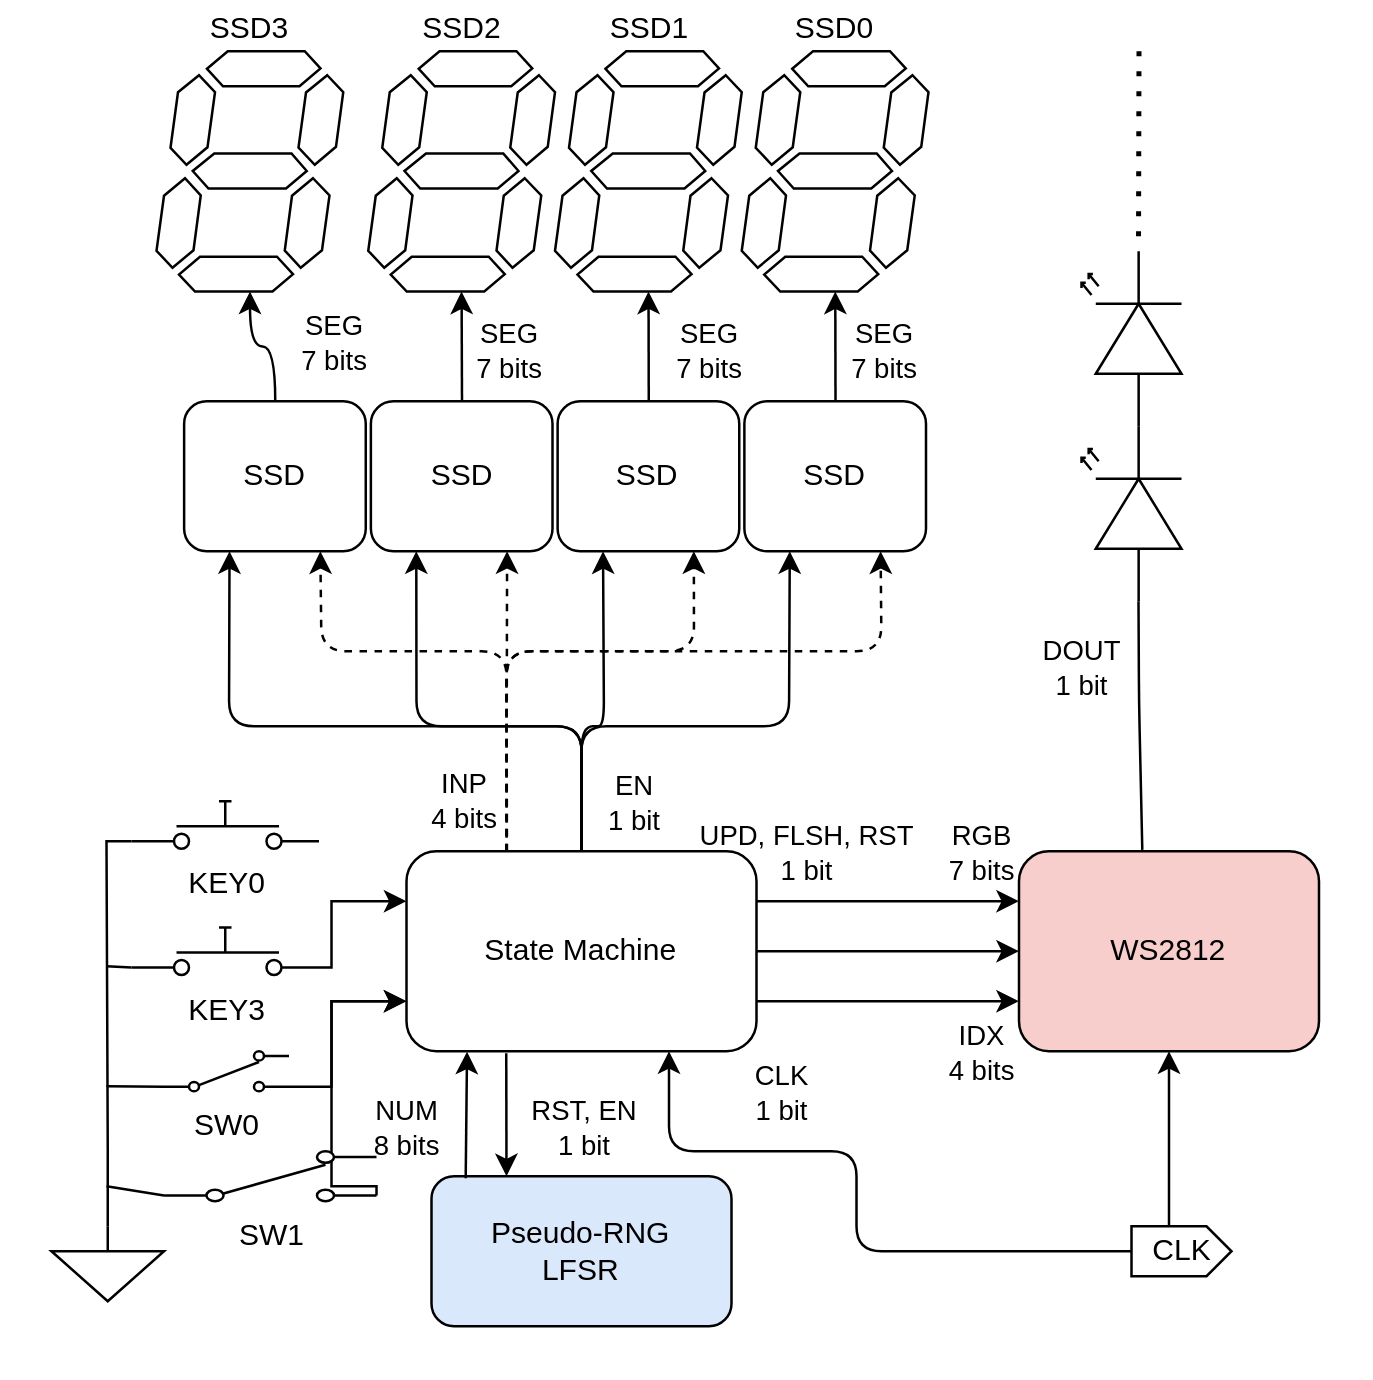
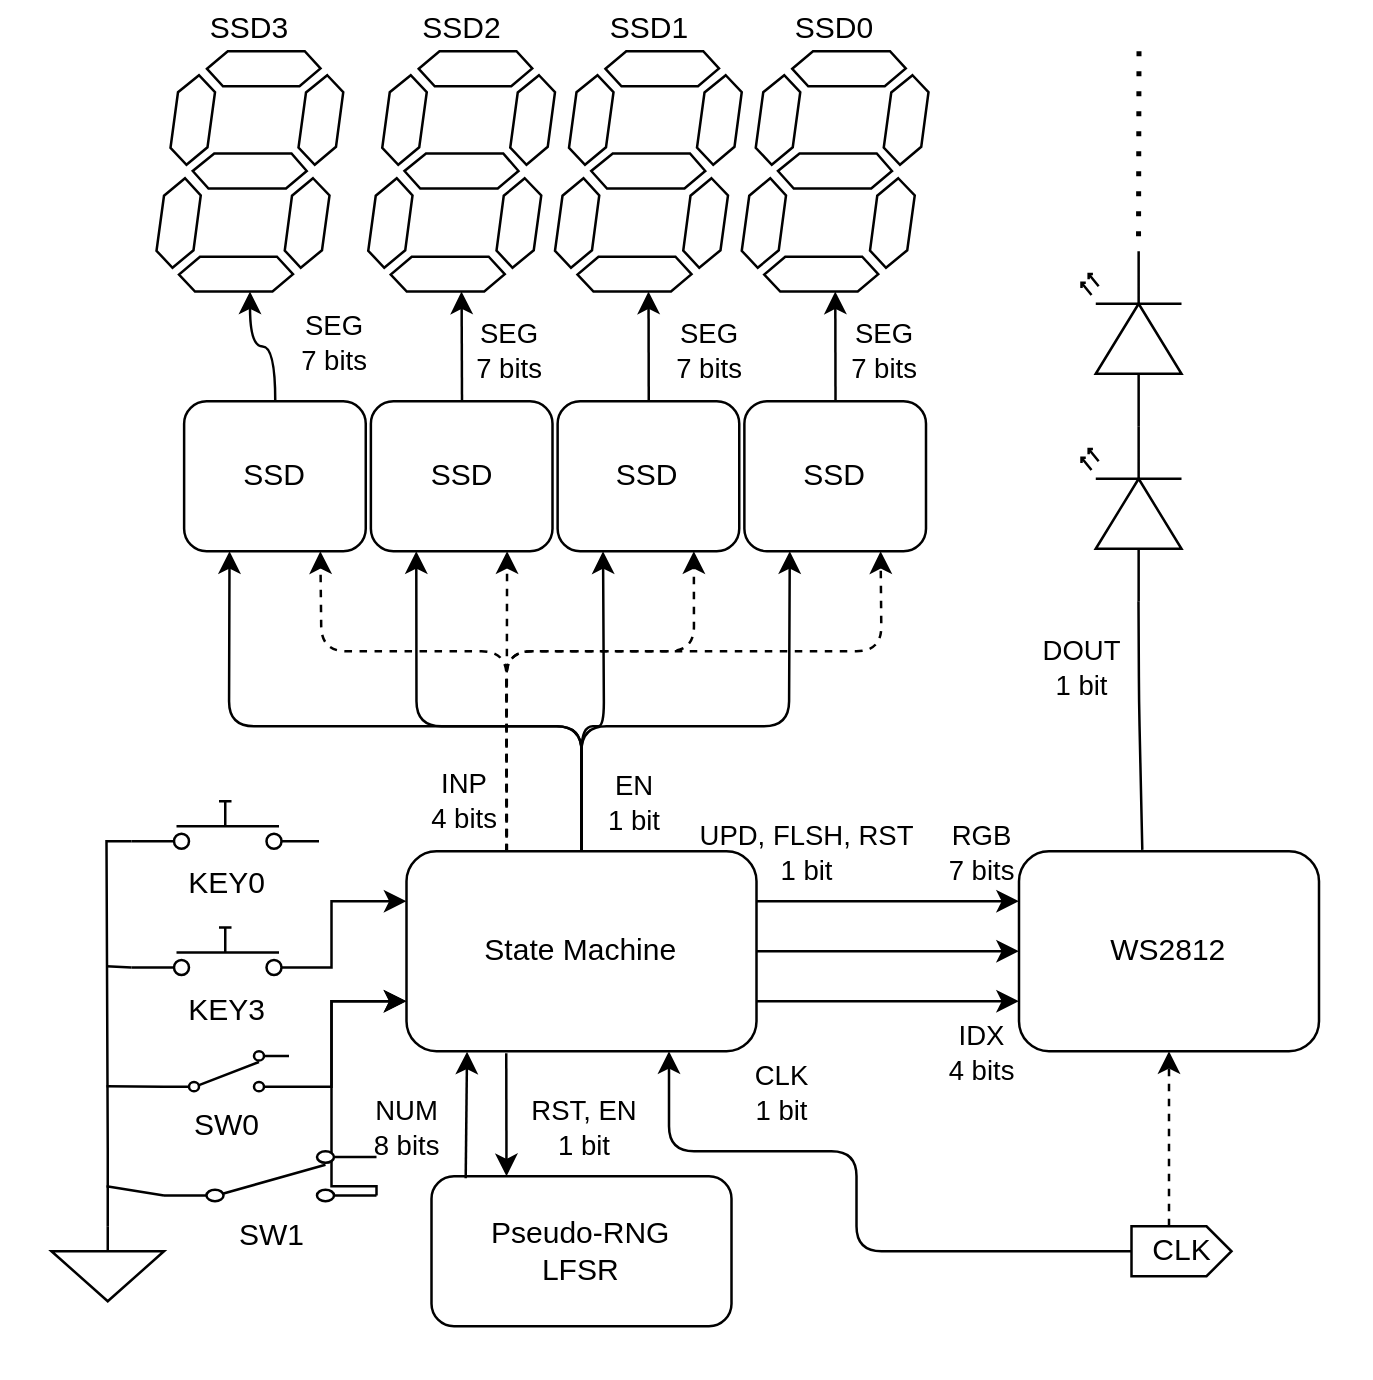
(1169, 951) -> (1169, 951)
(1169, 1149) -> (1169, 1149)
(581, 1251) -> (581, 1251)
